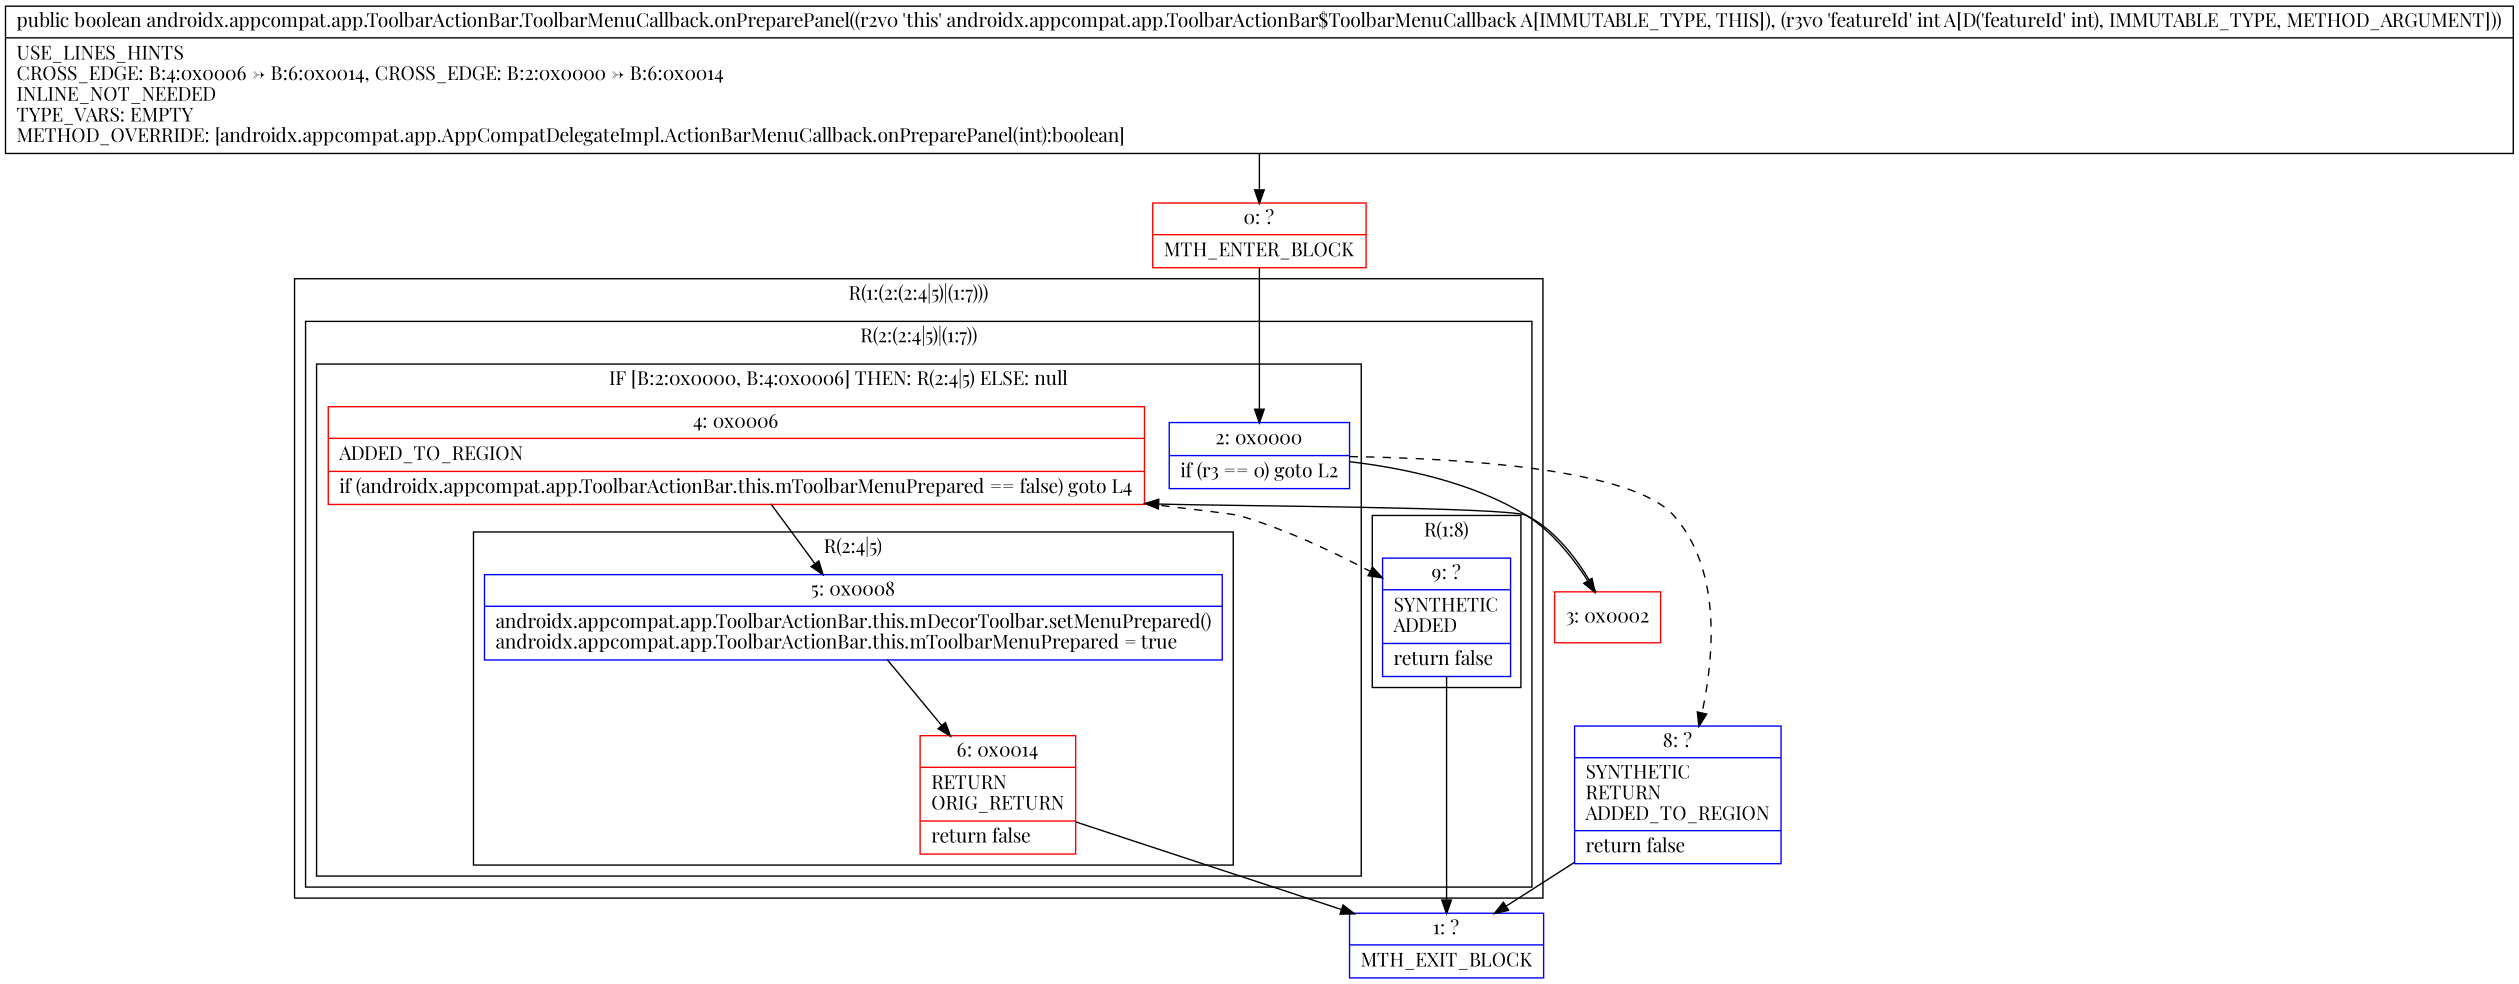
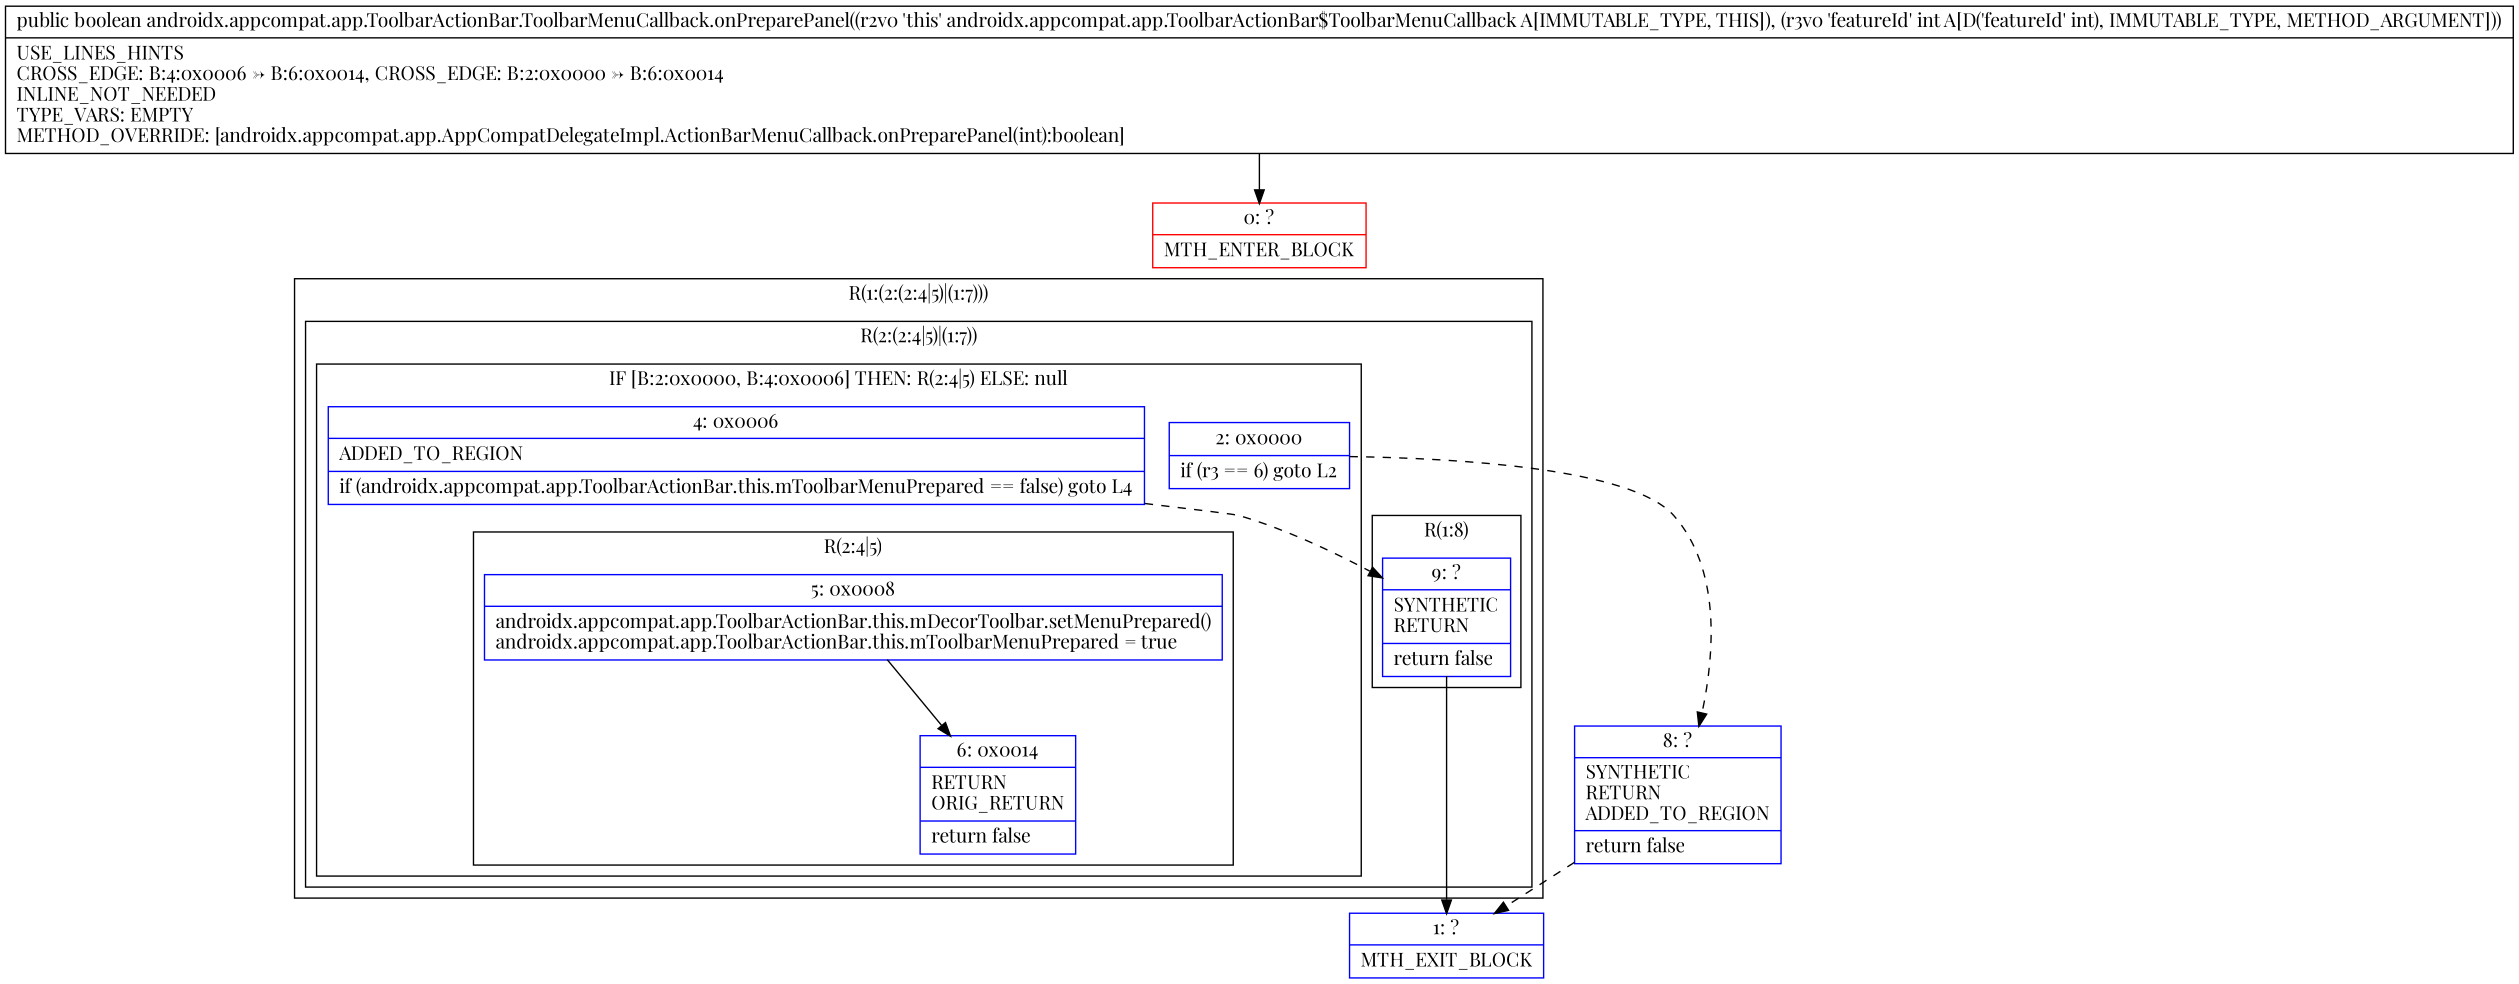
(1259, 338) -> none
(736, 456) -> (736, 456)
(1259, 471) -> (1259, 471)
(798, 541) -> none
(1608, 617) -> none
(1425, 626) -> (1431, 626)
(998, 795) -> (998, 795)
(1176, 855) -> none
(1552, 877) -> (1552, 877)
